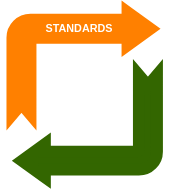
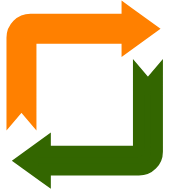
(79, 29) -> none
